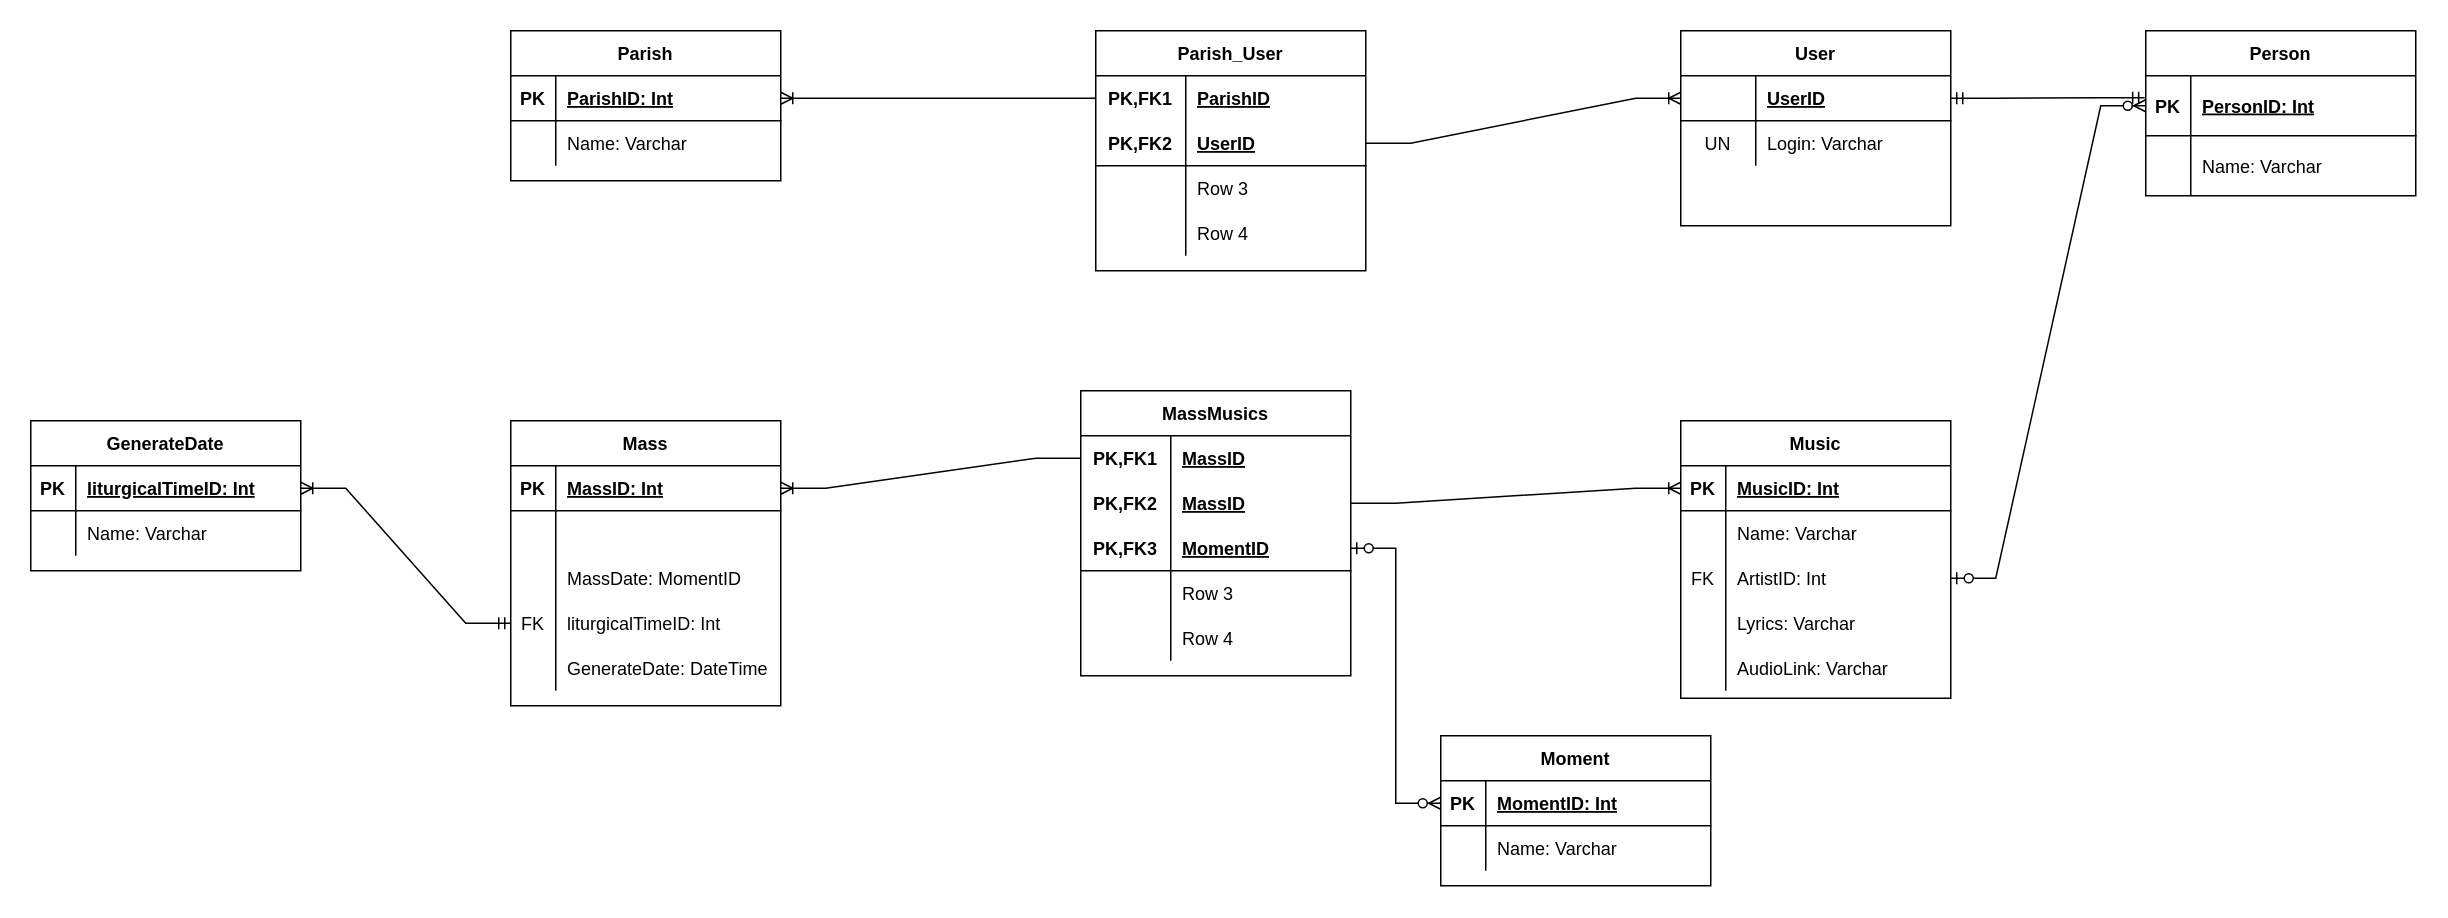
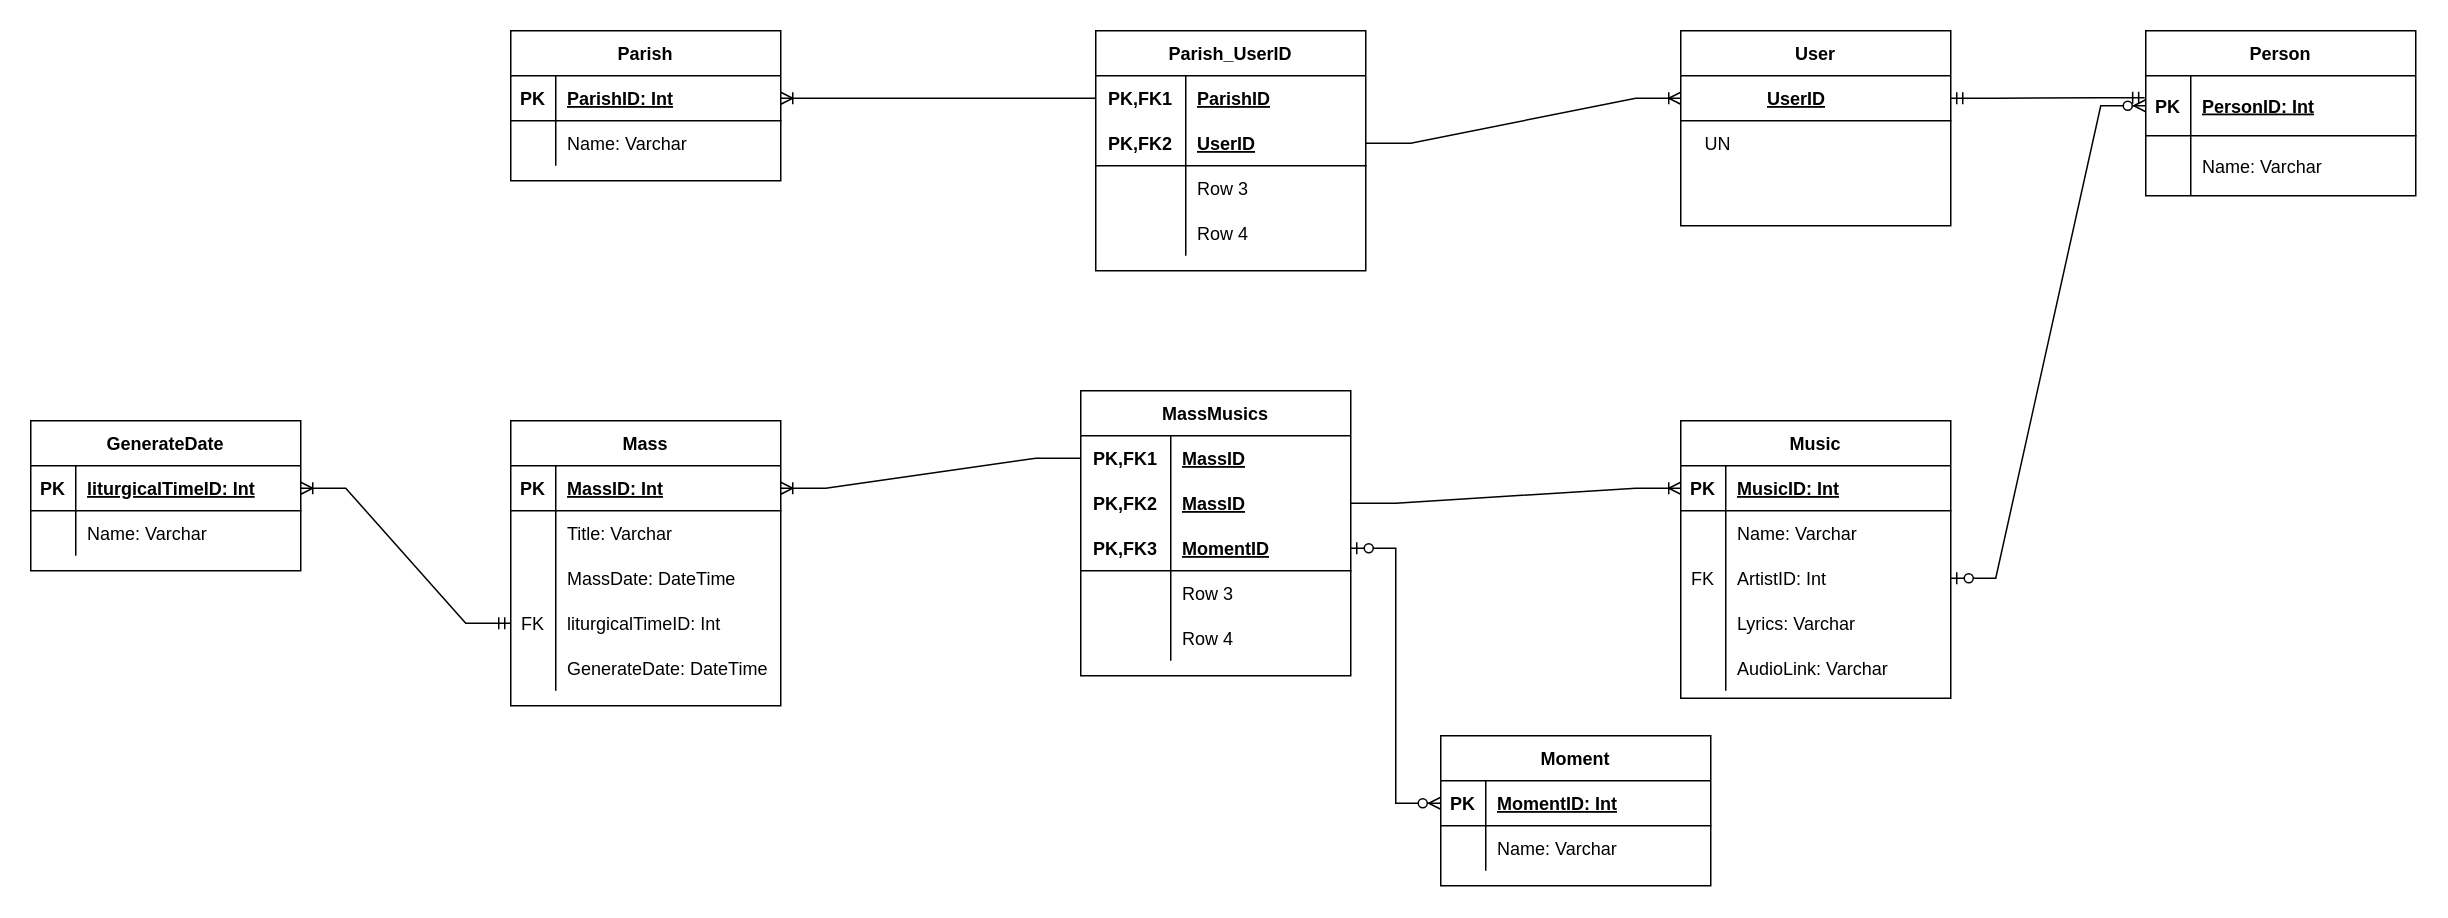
(1230, 54) -> (1230, 54)
(1853, 143) -> none
none -> (668, 533)
(653, 579) -> (651, 579)
